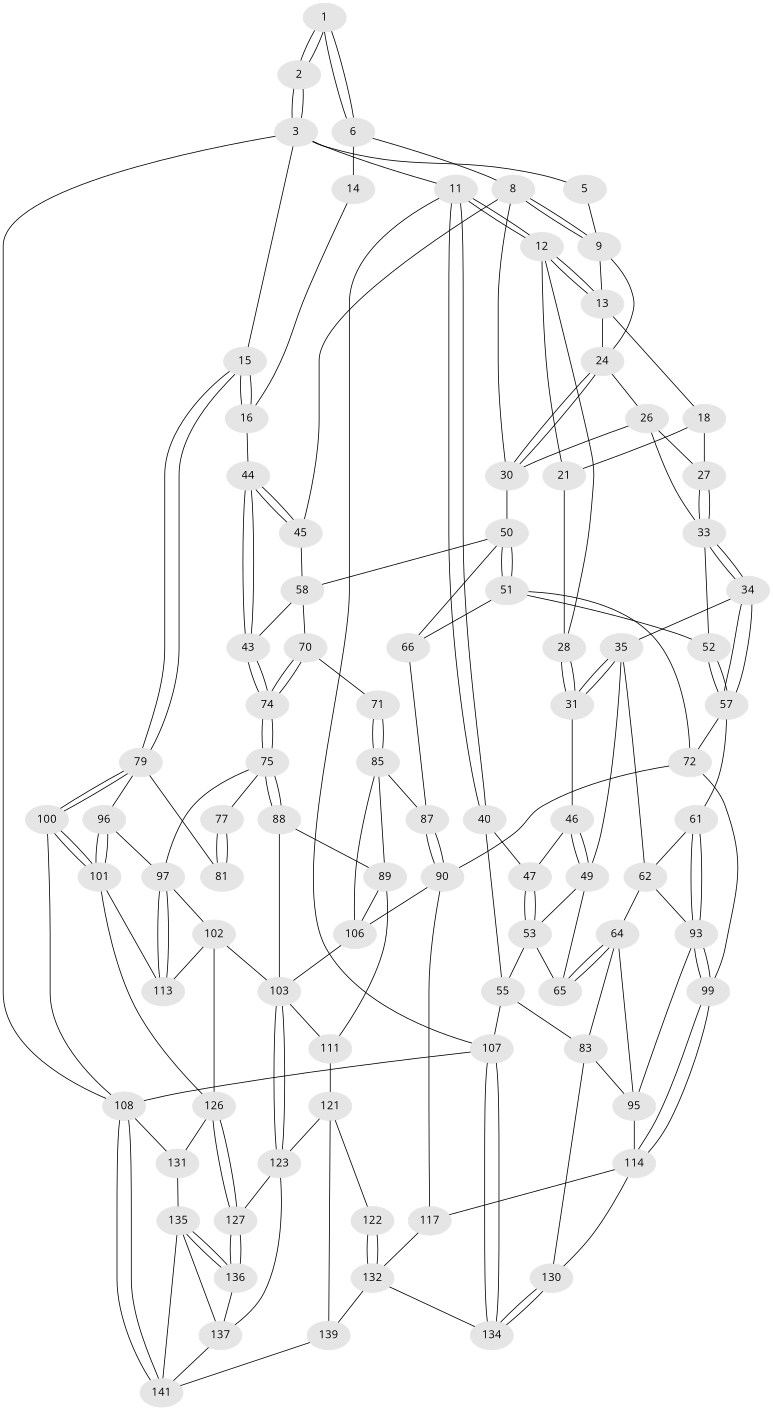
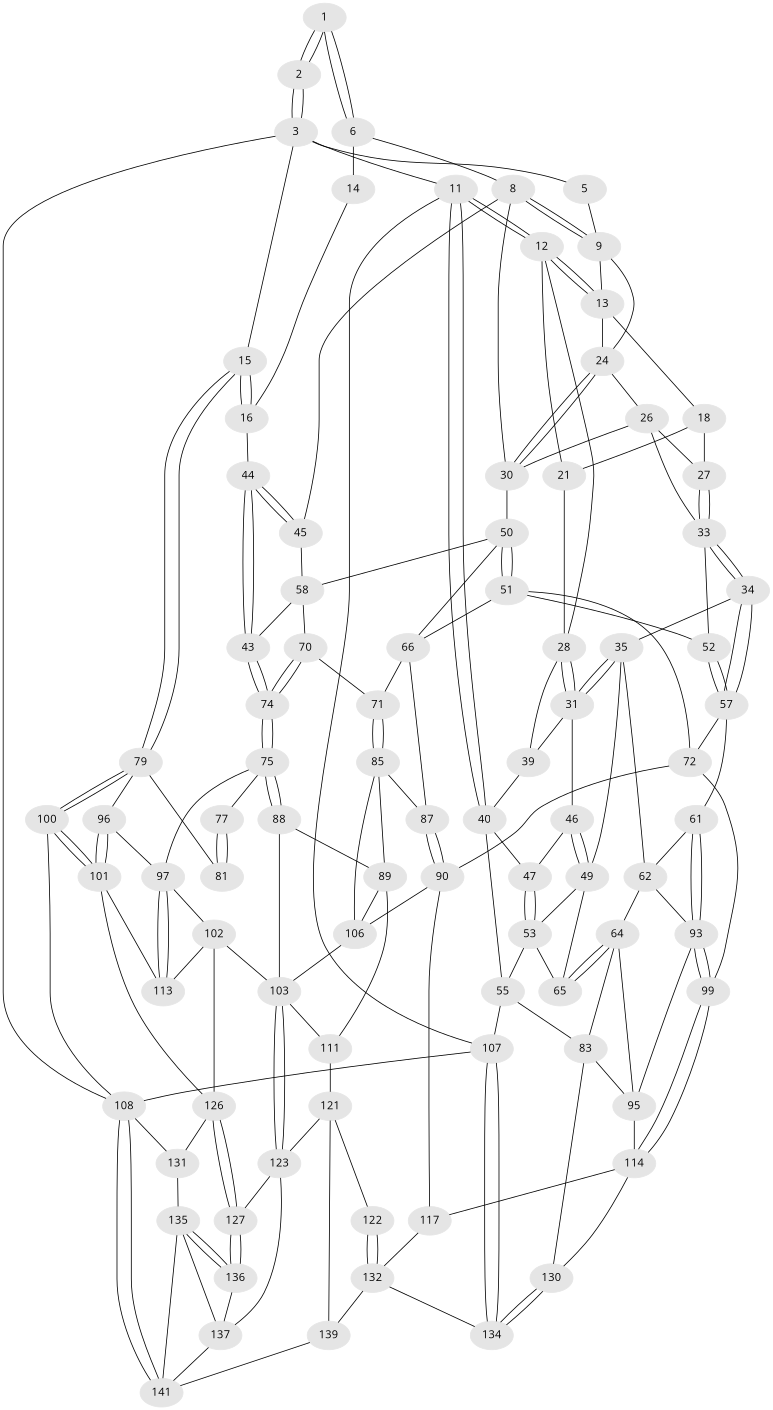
none -> (393, 676)
none -> (528, 762)
